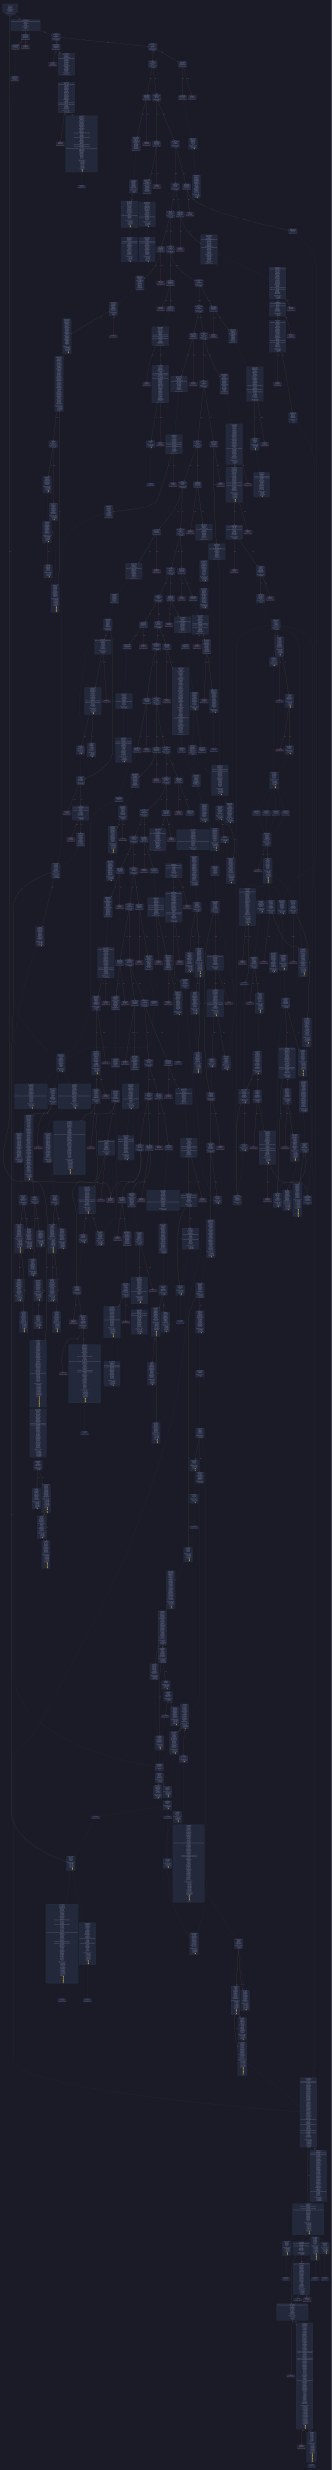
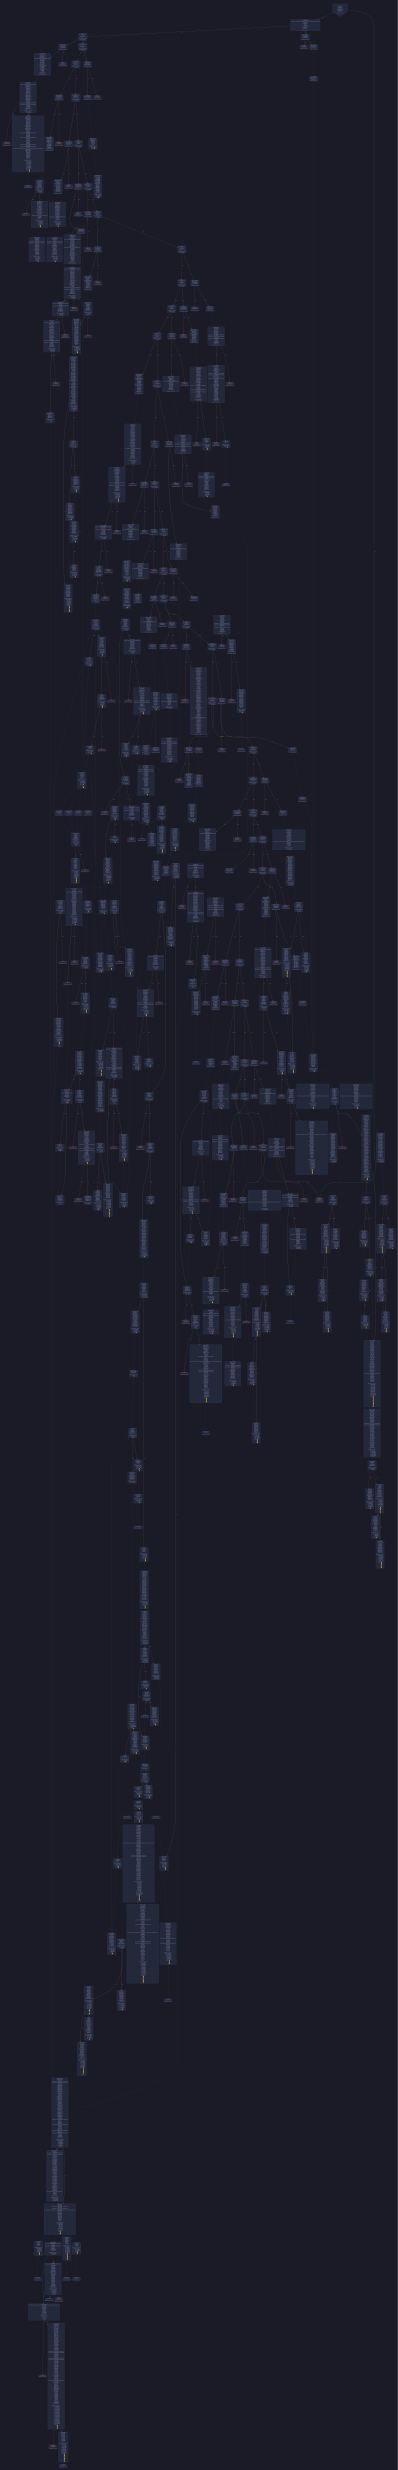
none -> (26, 214)
(62, 2000) -> none
